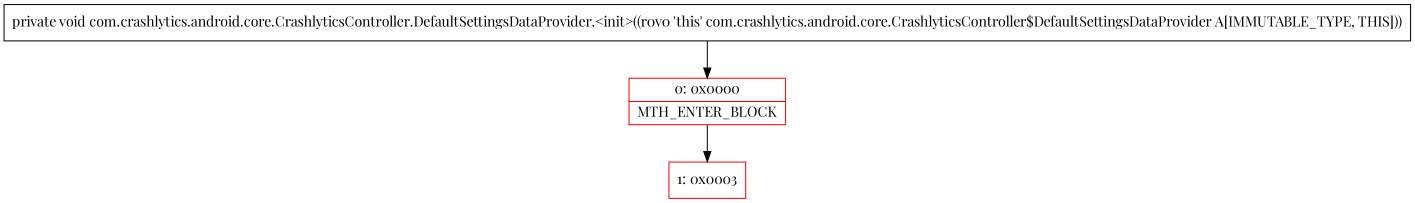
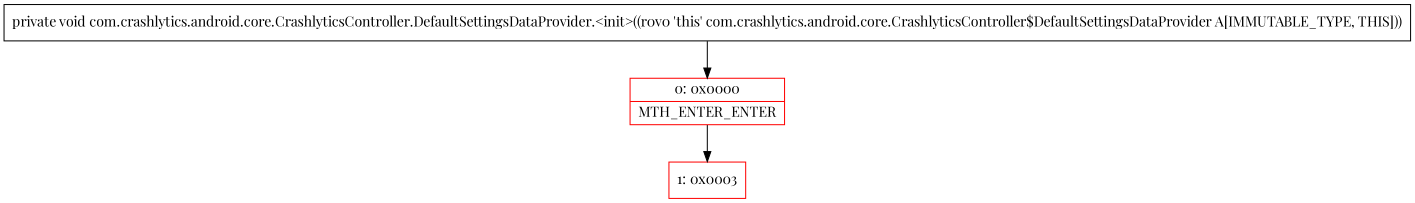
(707, 113) -> (707, 113)
